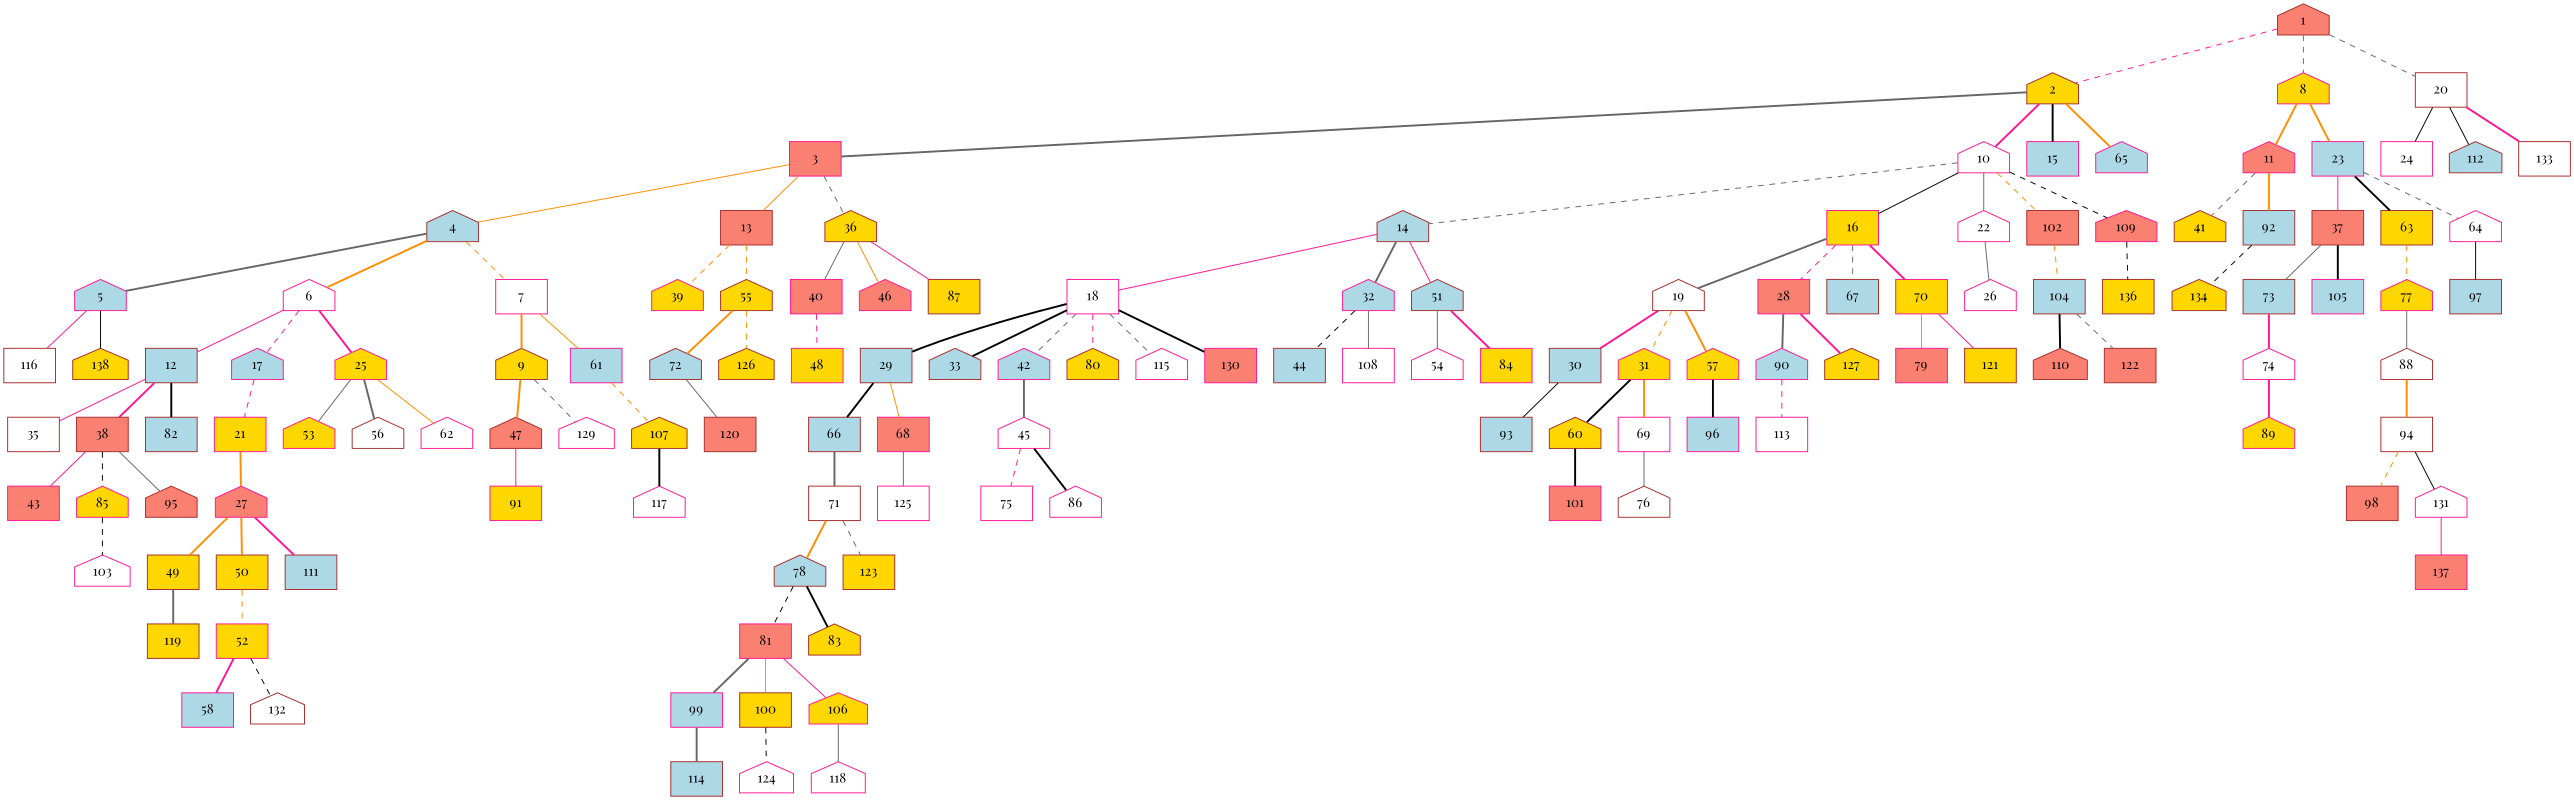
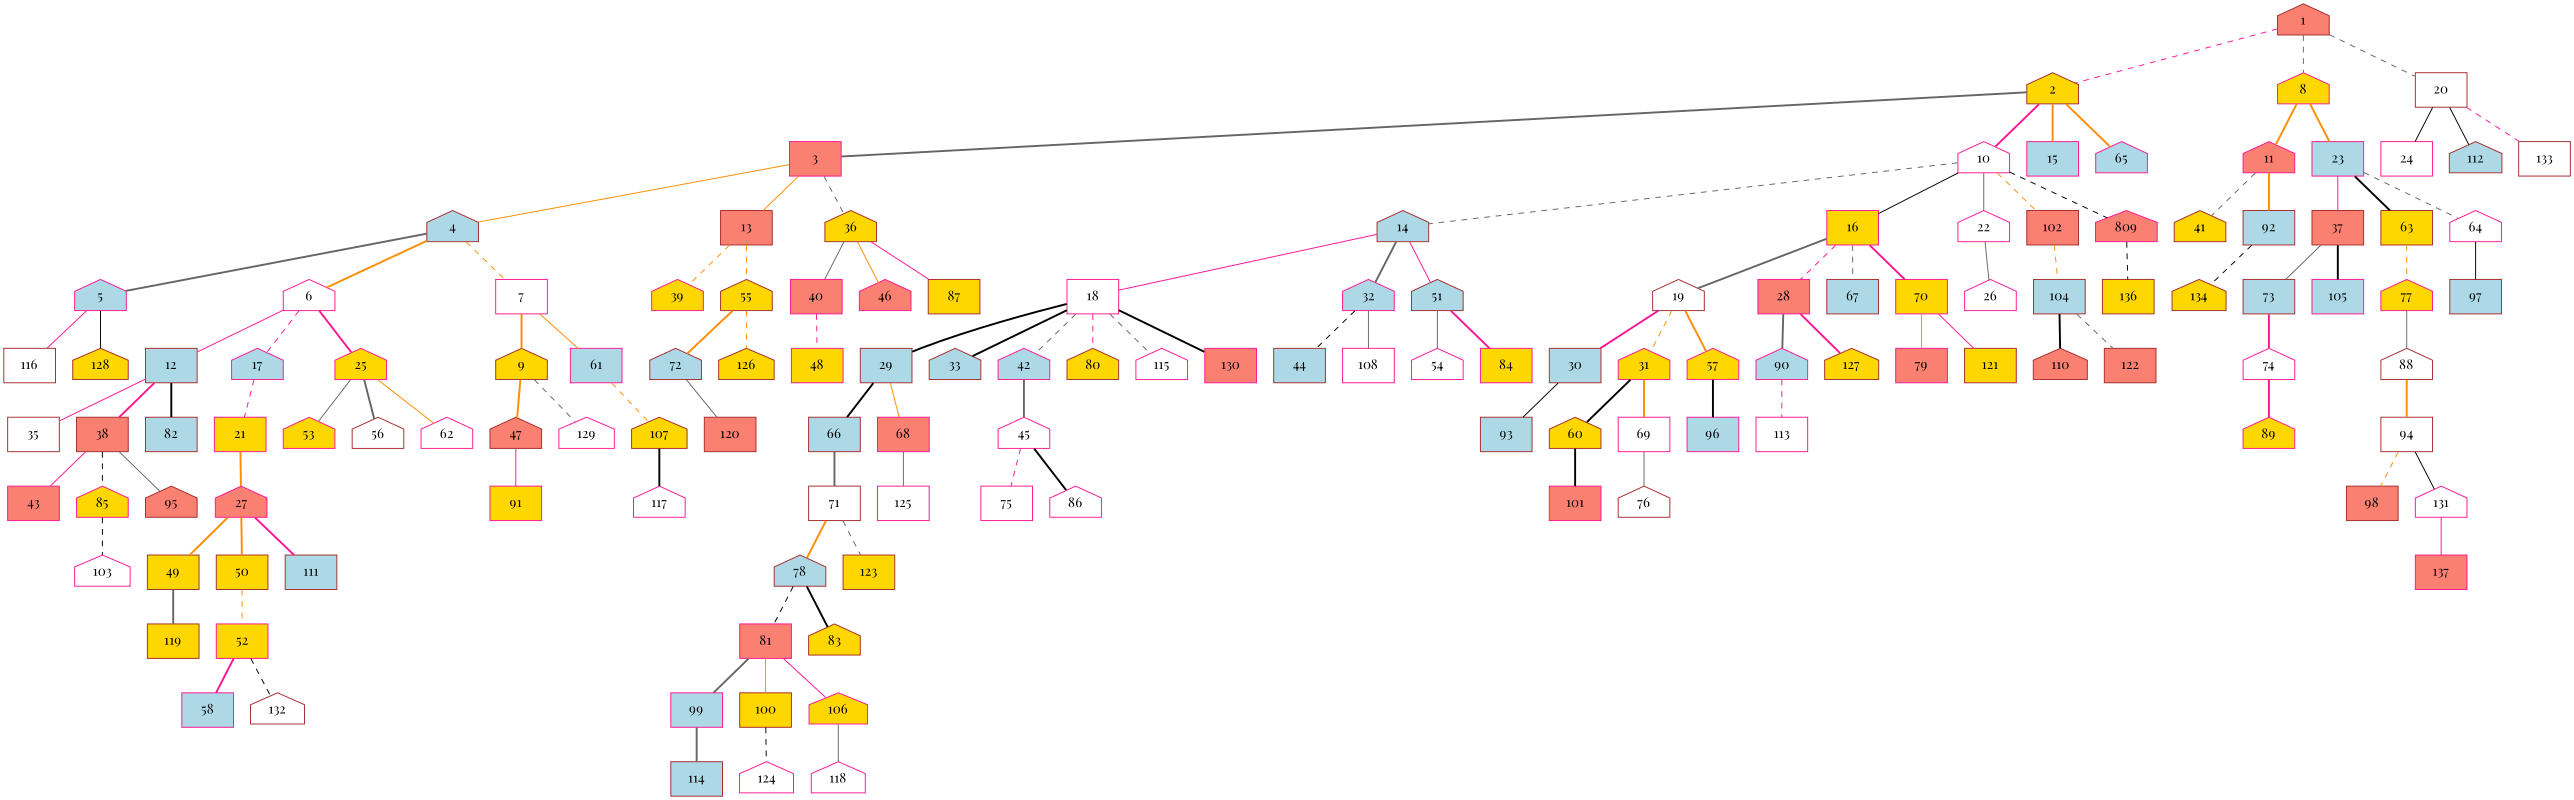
(2053, 123) -> (2053, 123)
(2493, 124) -> (2493, 124)
(2126, 228) -> (2126, 228)
(100, 366) -> (100, 366)
